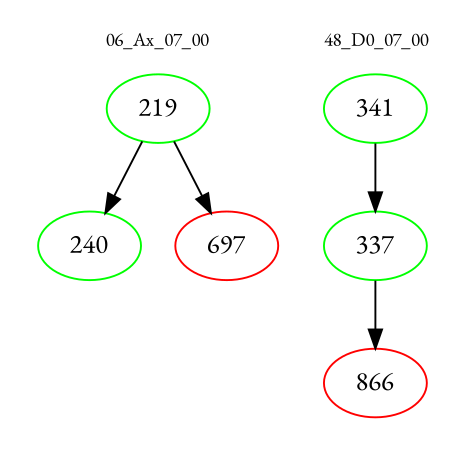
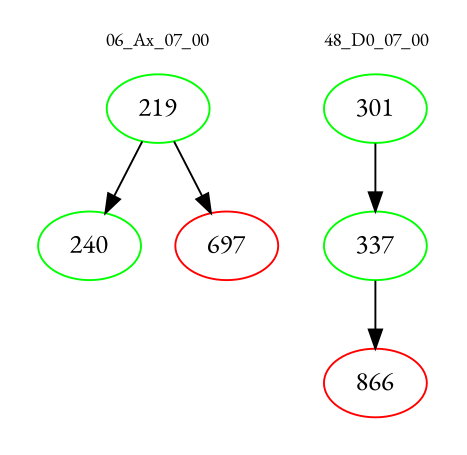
(375, 109) -> (375, 109)
